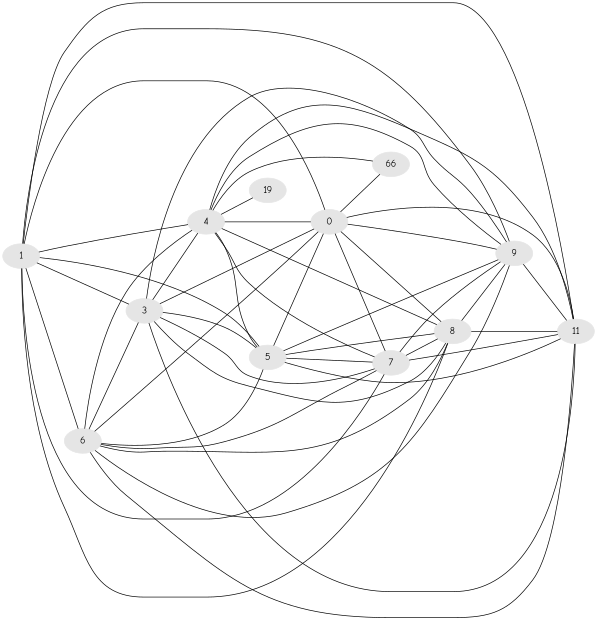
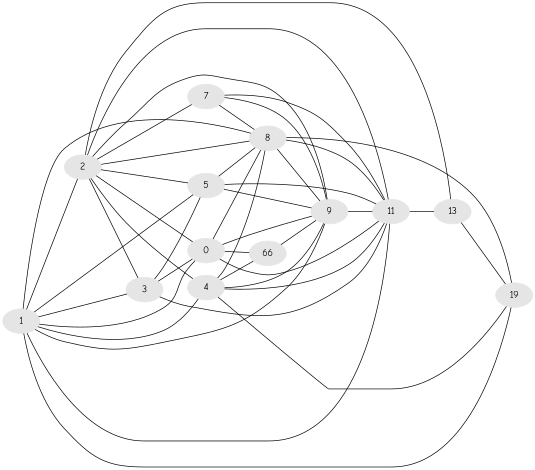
(291, 89) -> (298, 233)
none -> (453, 212)
(268, 222) -> none
(175, 266) -> none
(236, 290) -> none
(299, 290) -> none
(363, 298) -> none
(283, 309) -> none
(329, 360) -> none
(253, 377) -> none
(299, 398) -> (431, 166)
(83, 441) -> (83, 167)
(142, 519) -> (276, 467)
